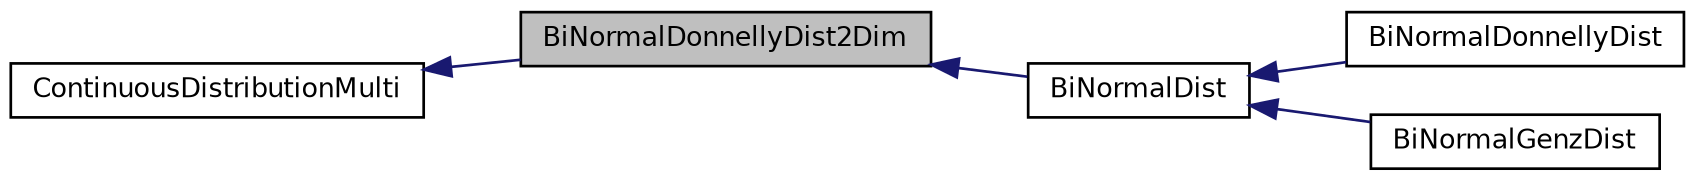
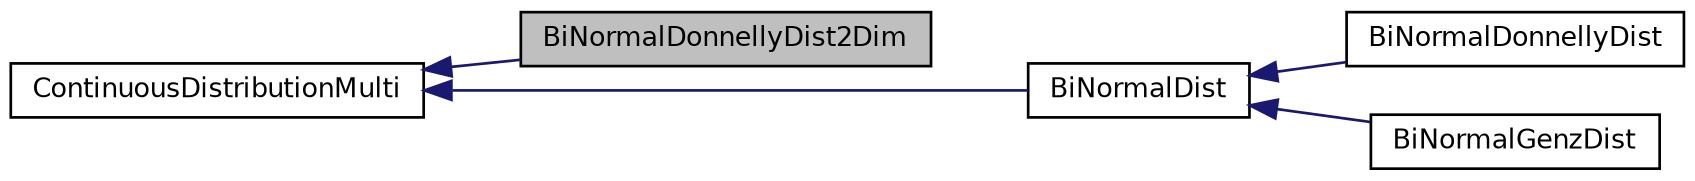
(993, 72) -> (740, 90)
